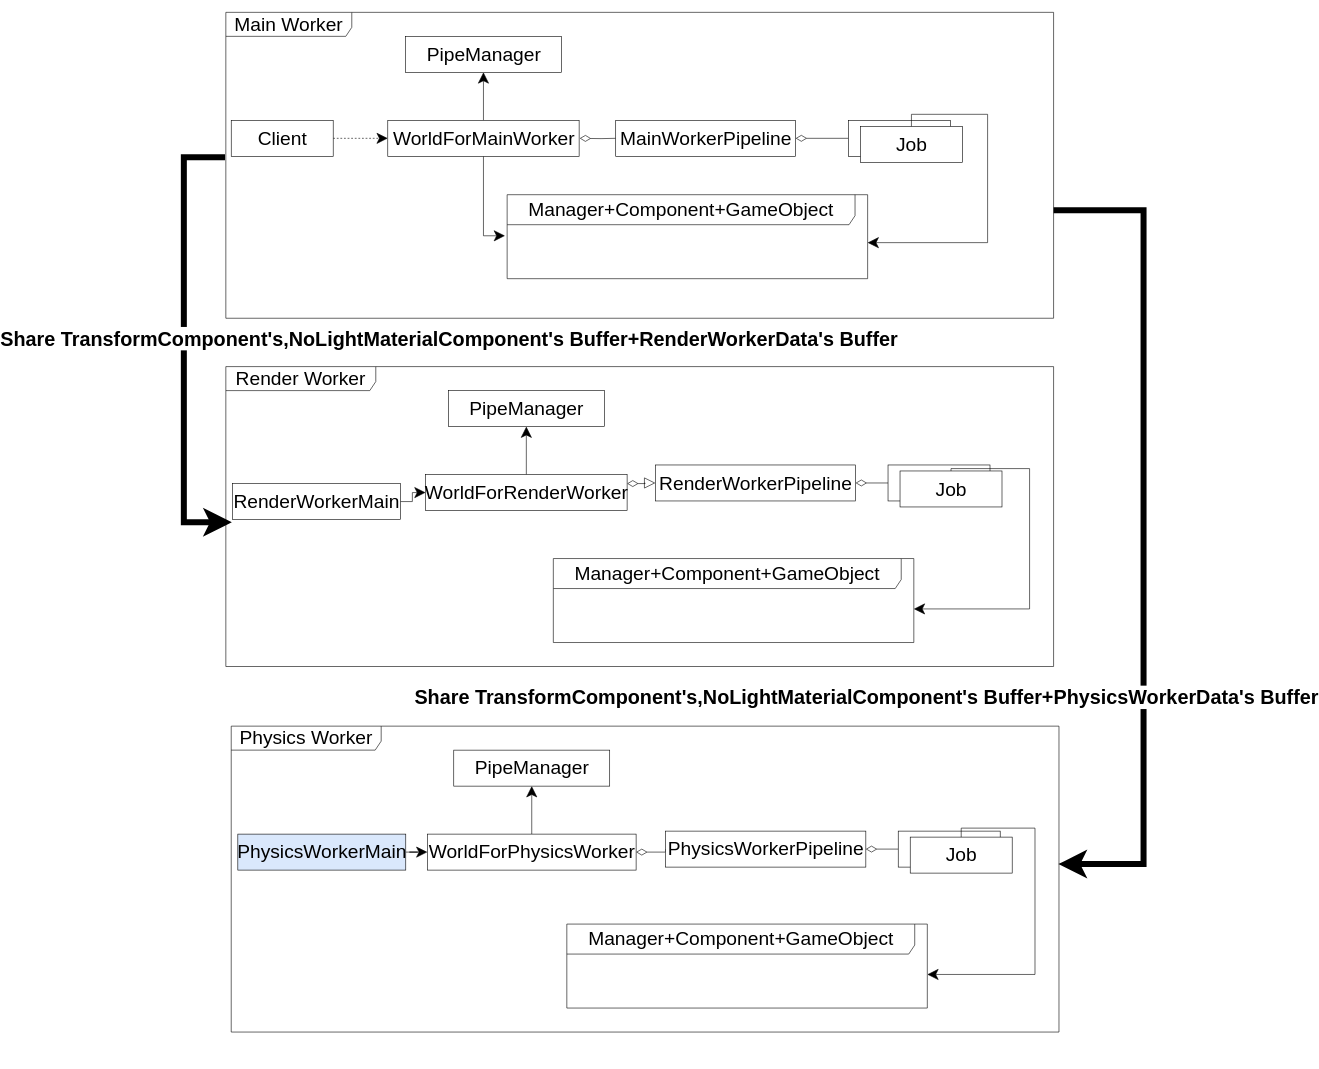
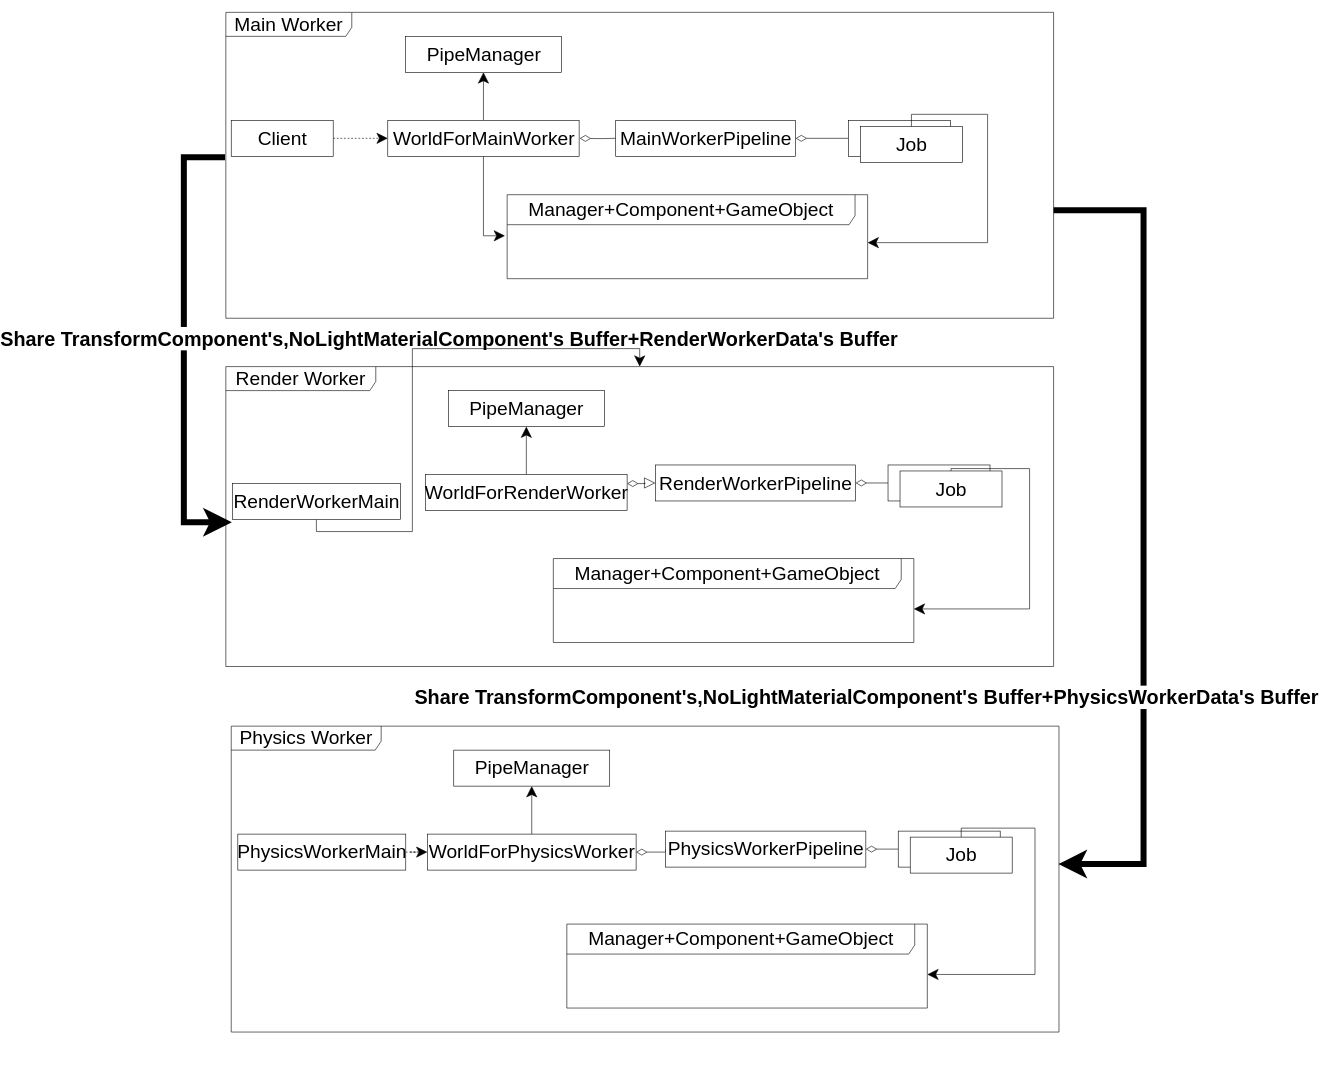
(413, 502) -> (413, 377)
(322, 852) -> (322, 852)
(416, 852) -> (416, 852)
